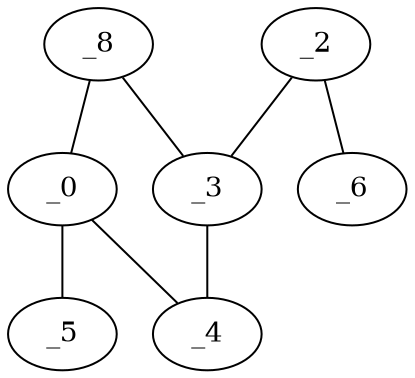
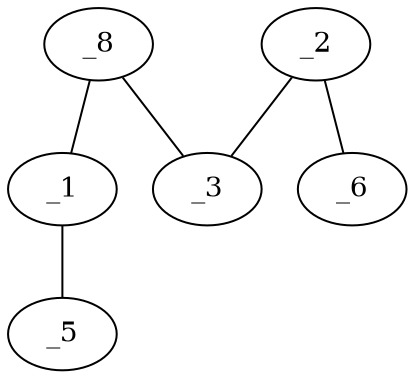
(62, 189) -> (62, 189)
(207, 334) -> none
